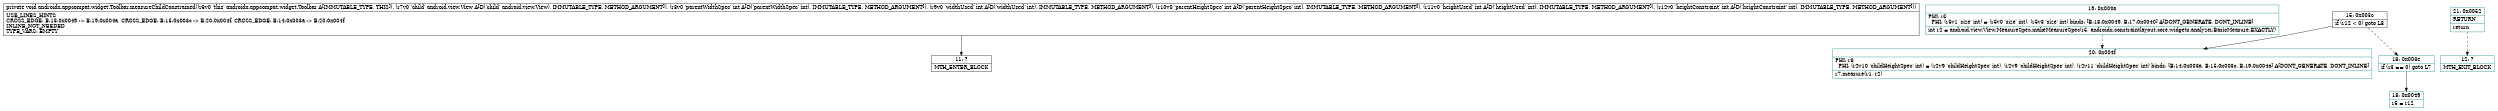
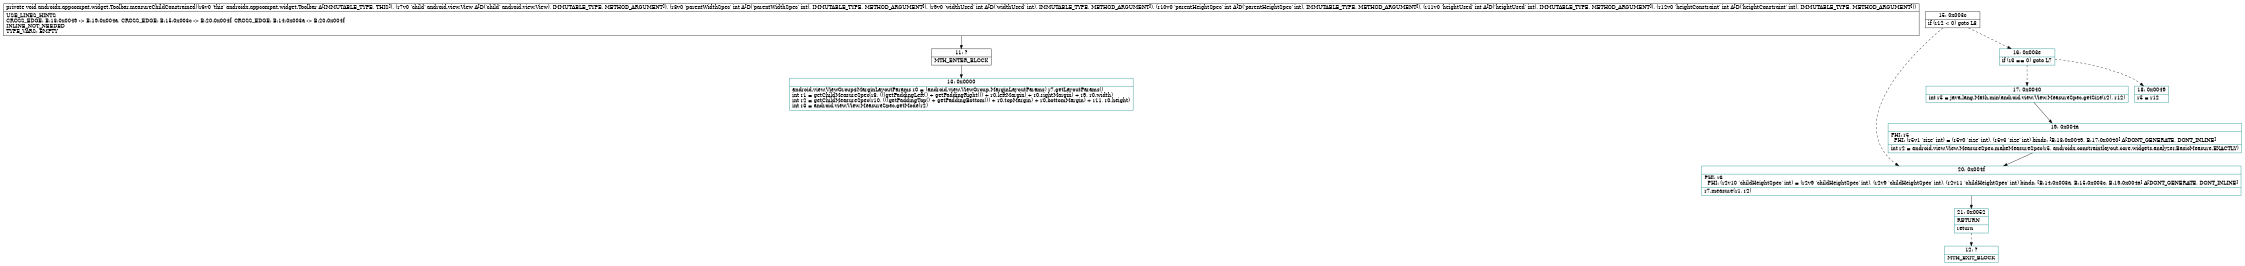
(2270, 38) -> (1888, 90)
(2102, 40) -> (2020, 159)
(2406, 80) -> (2099, 67)
none -> (961, 94)
none -> (2027, 94)
none -> (1971, 200)
